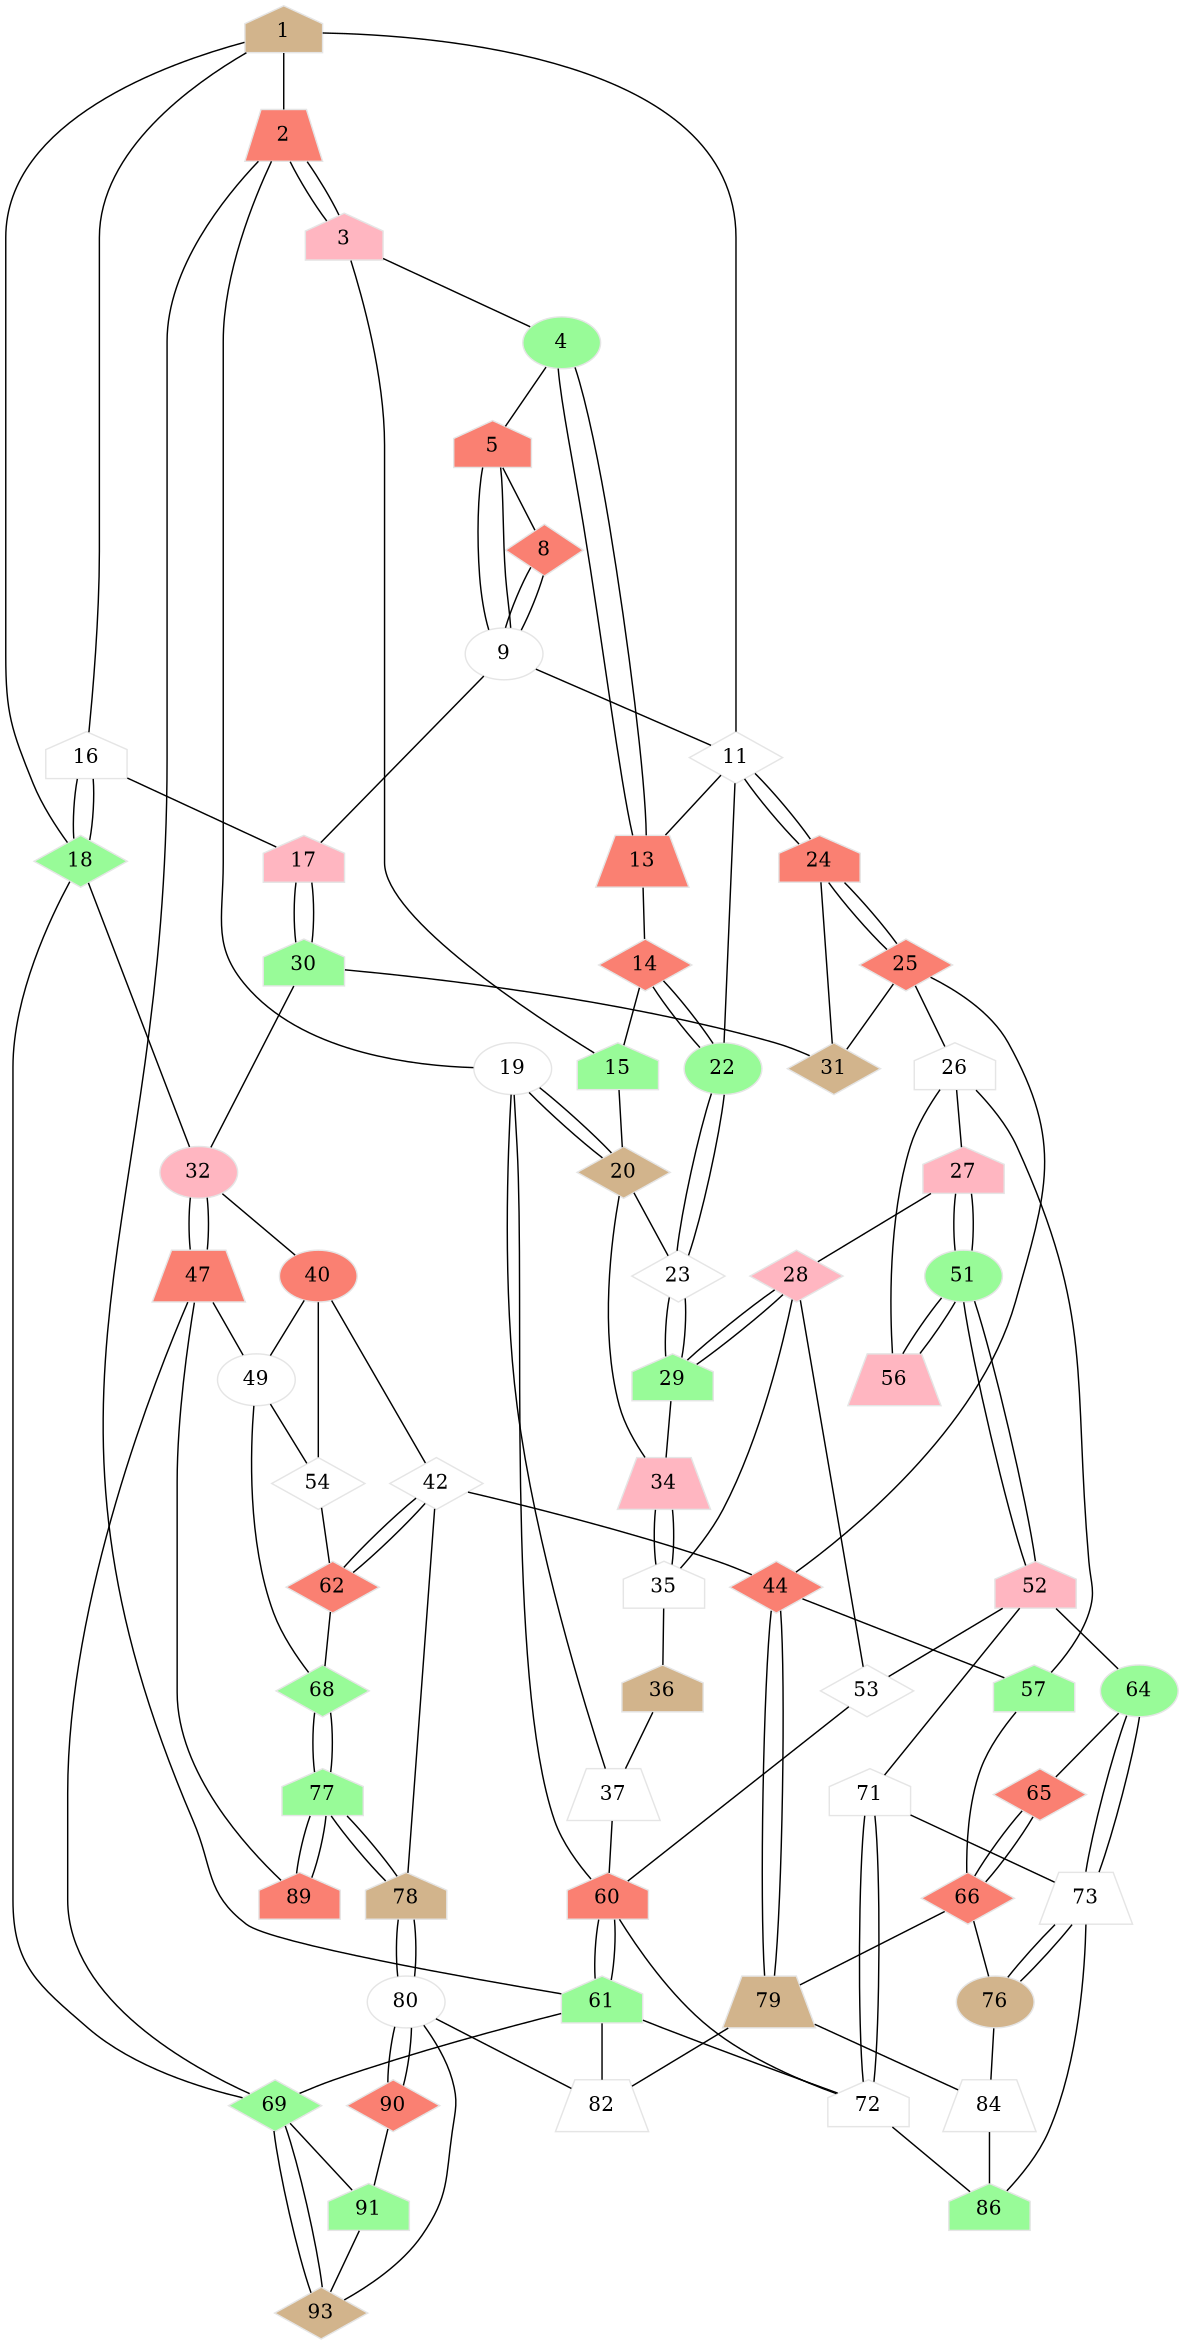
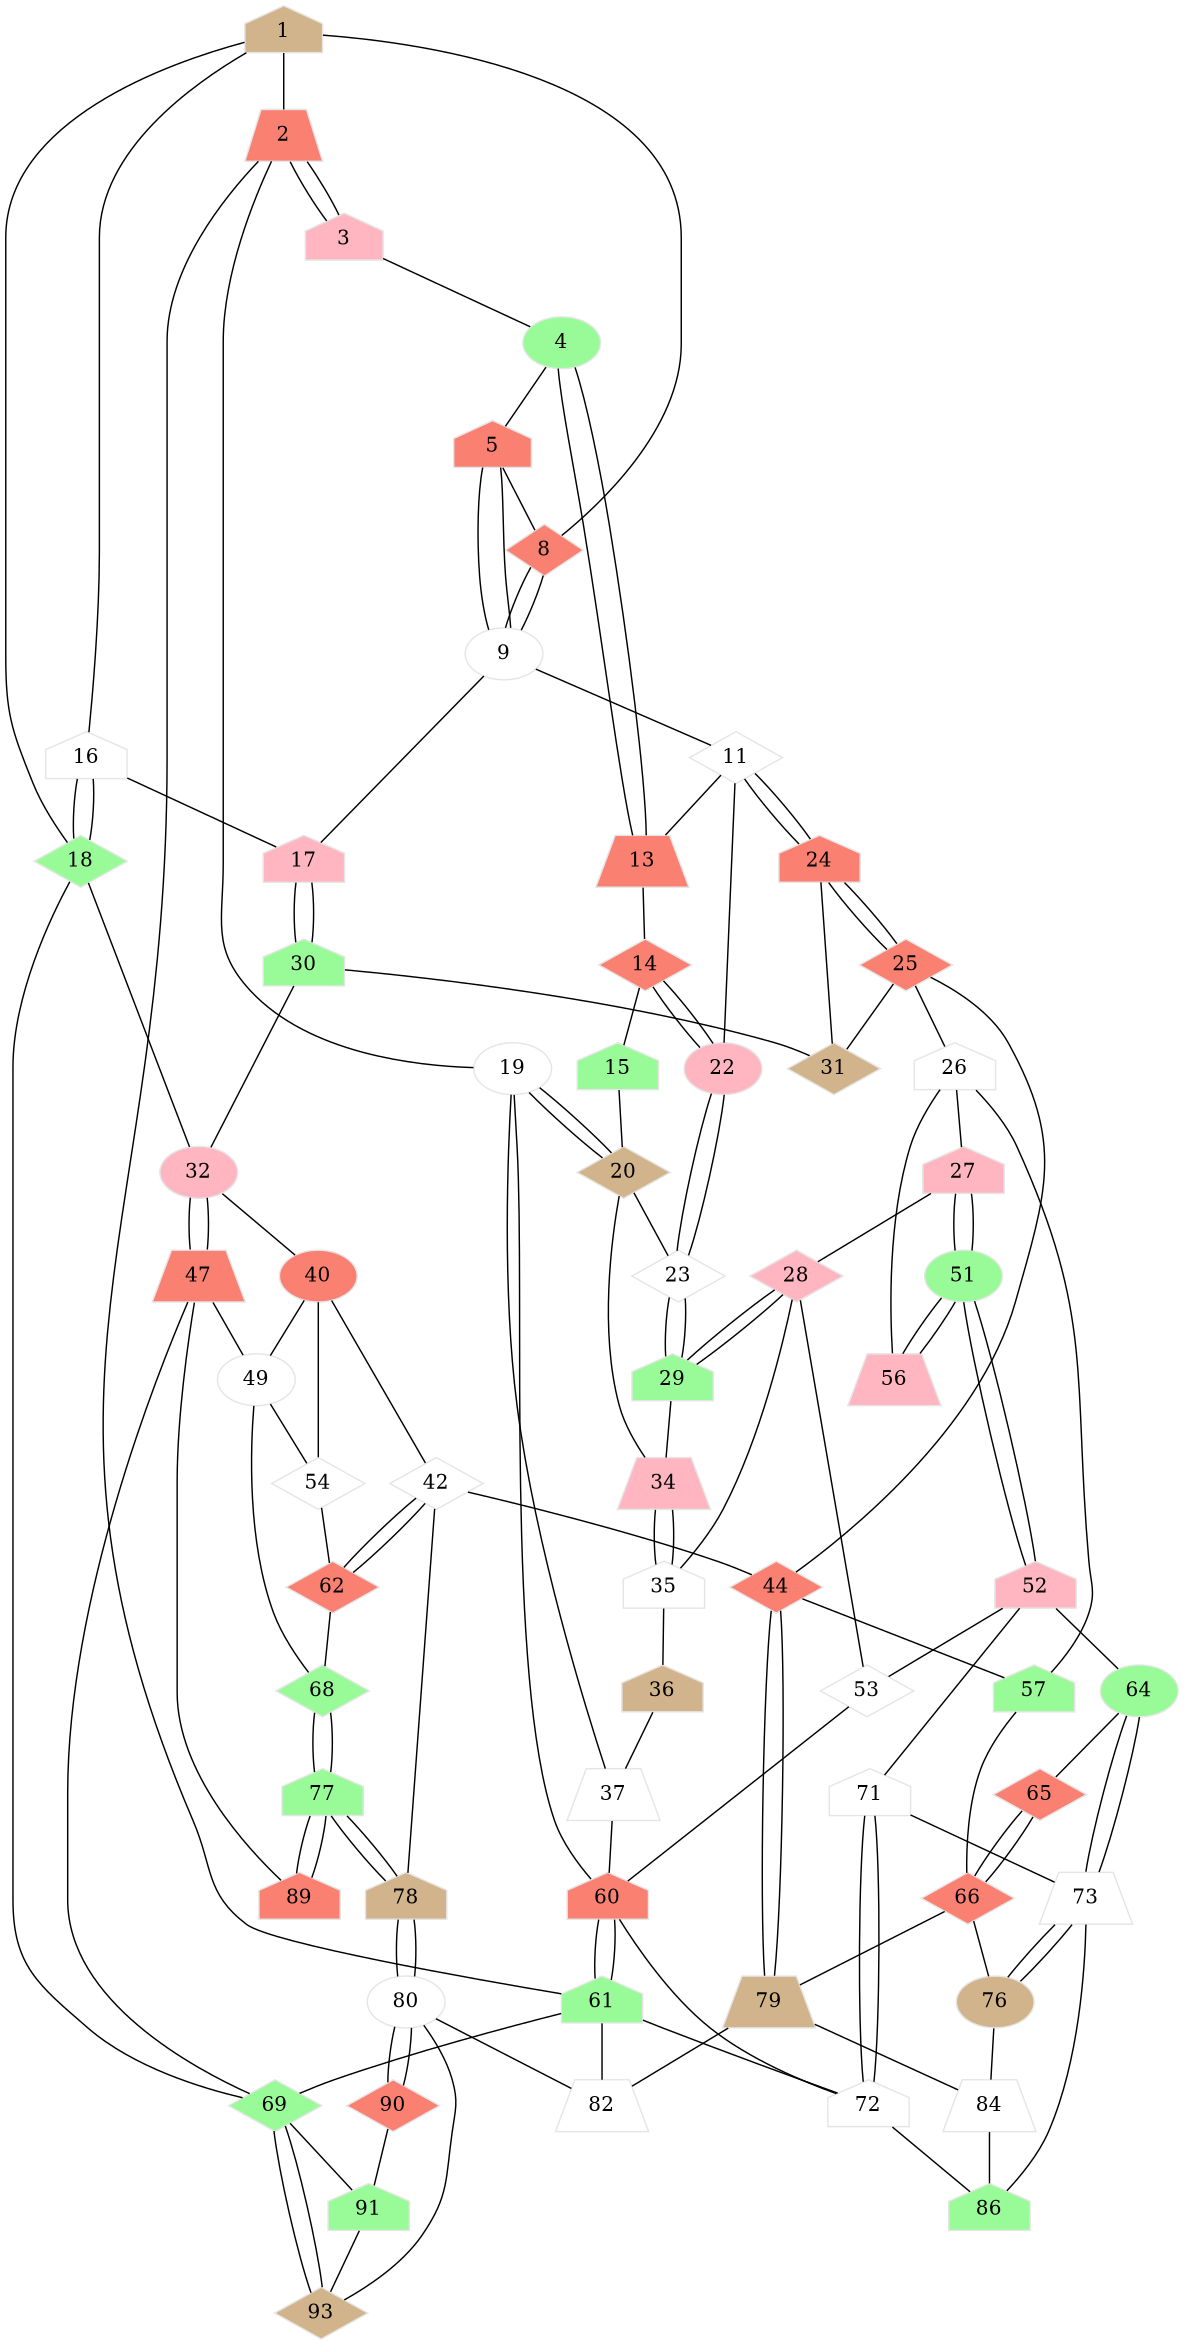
(735, 232) -> (670, 184)
(385, 704) -> none
(723, 1069) -> (723, 1069)
